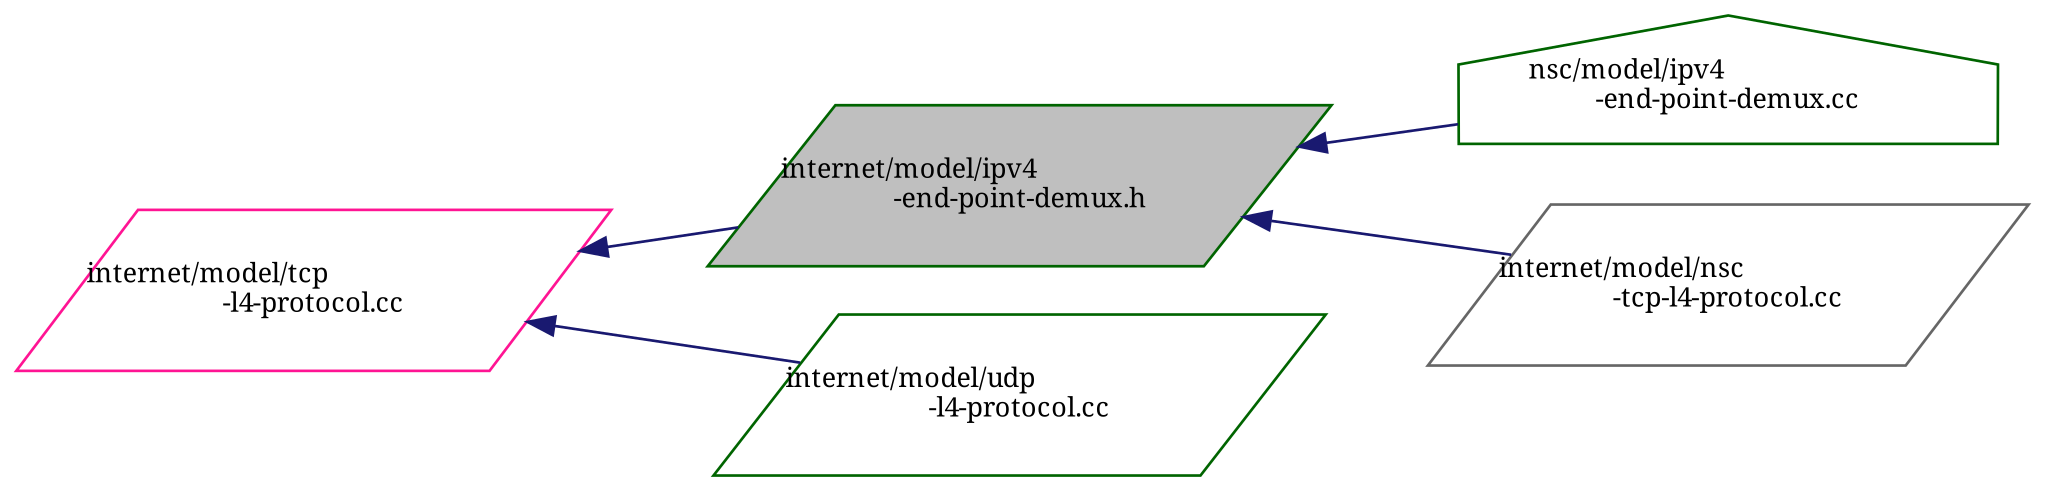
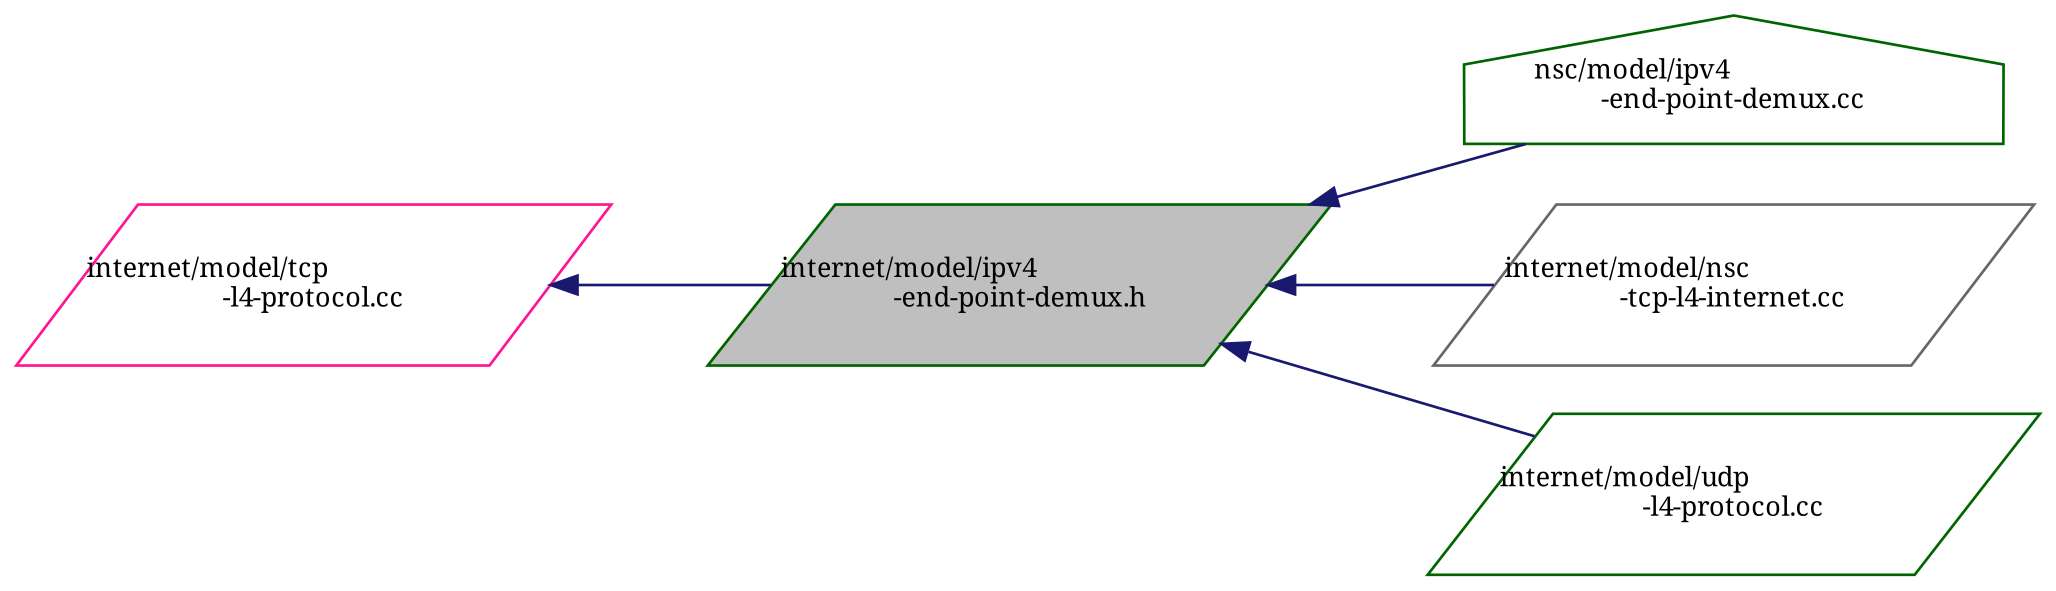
(1728, 285) -> (1734, 285)
(677, 344) -> (1391, 394)
